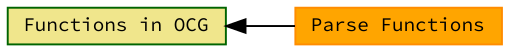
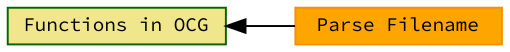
(399, 26) -> (399, 26)
